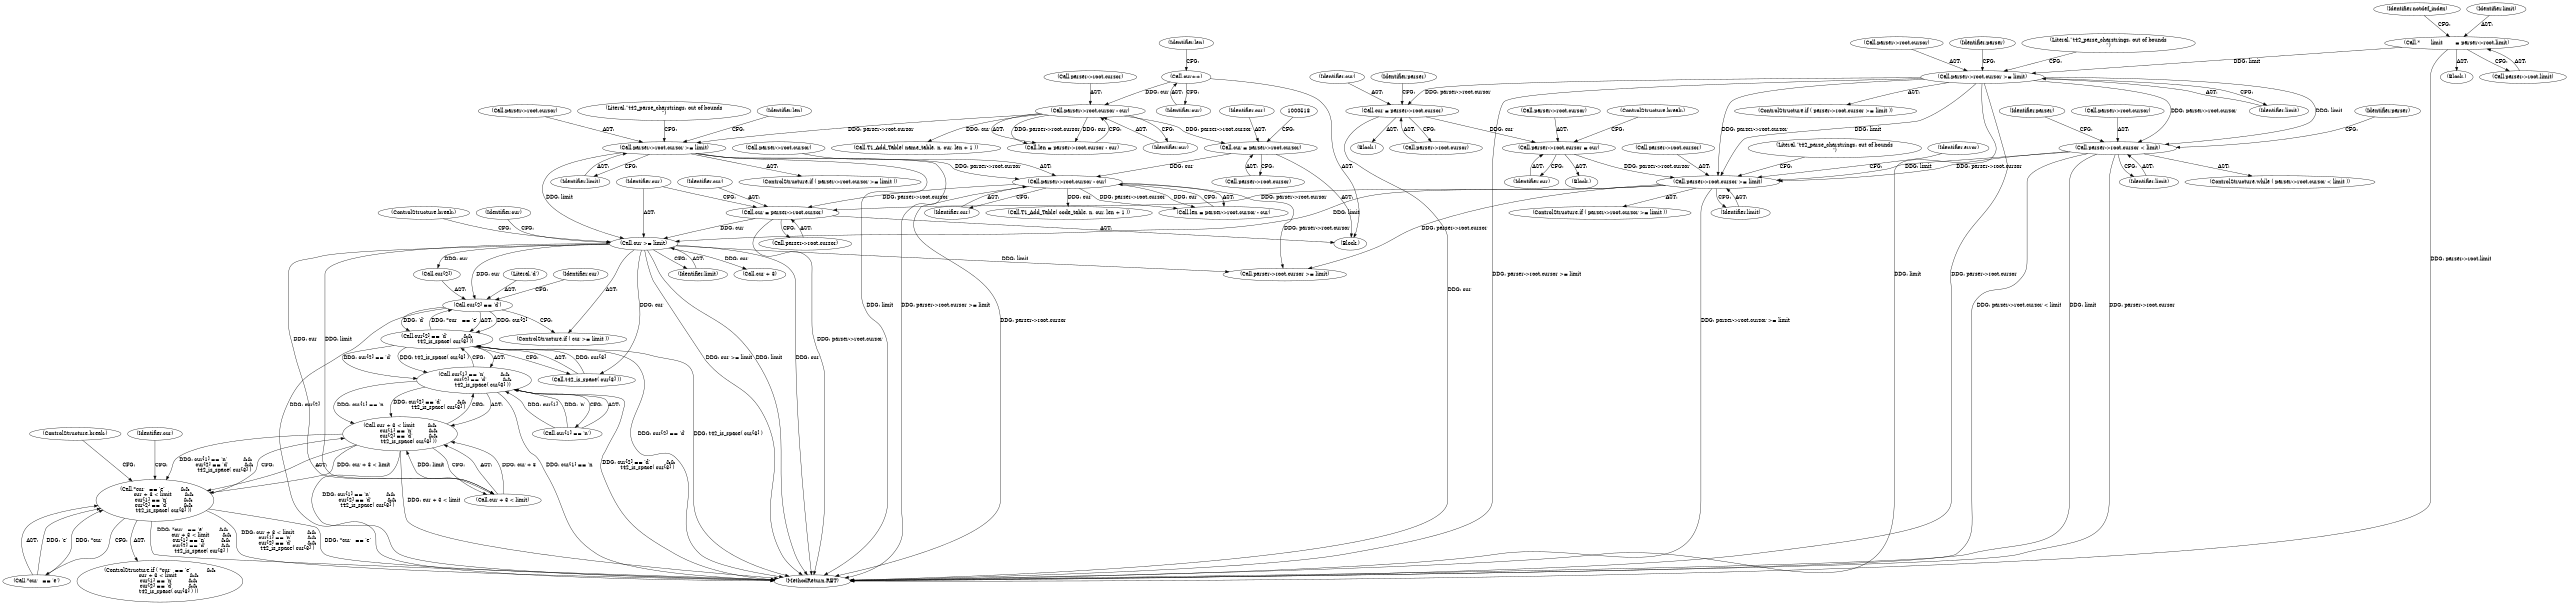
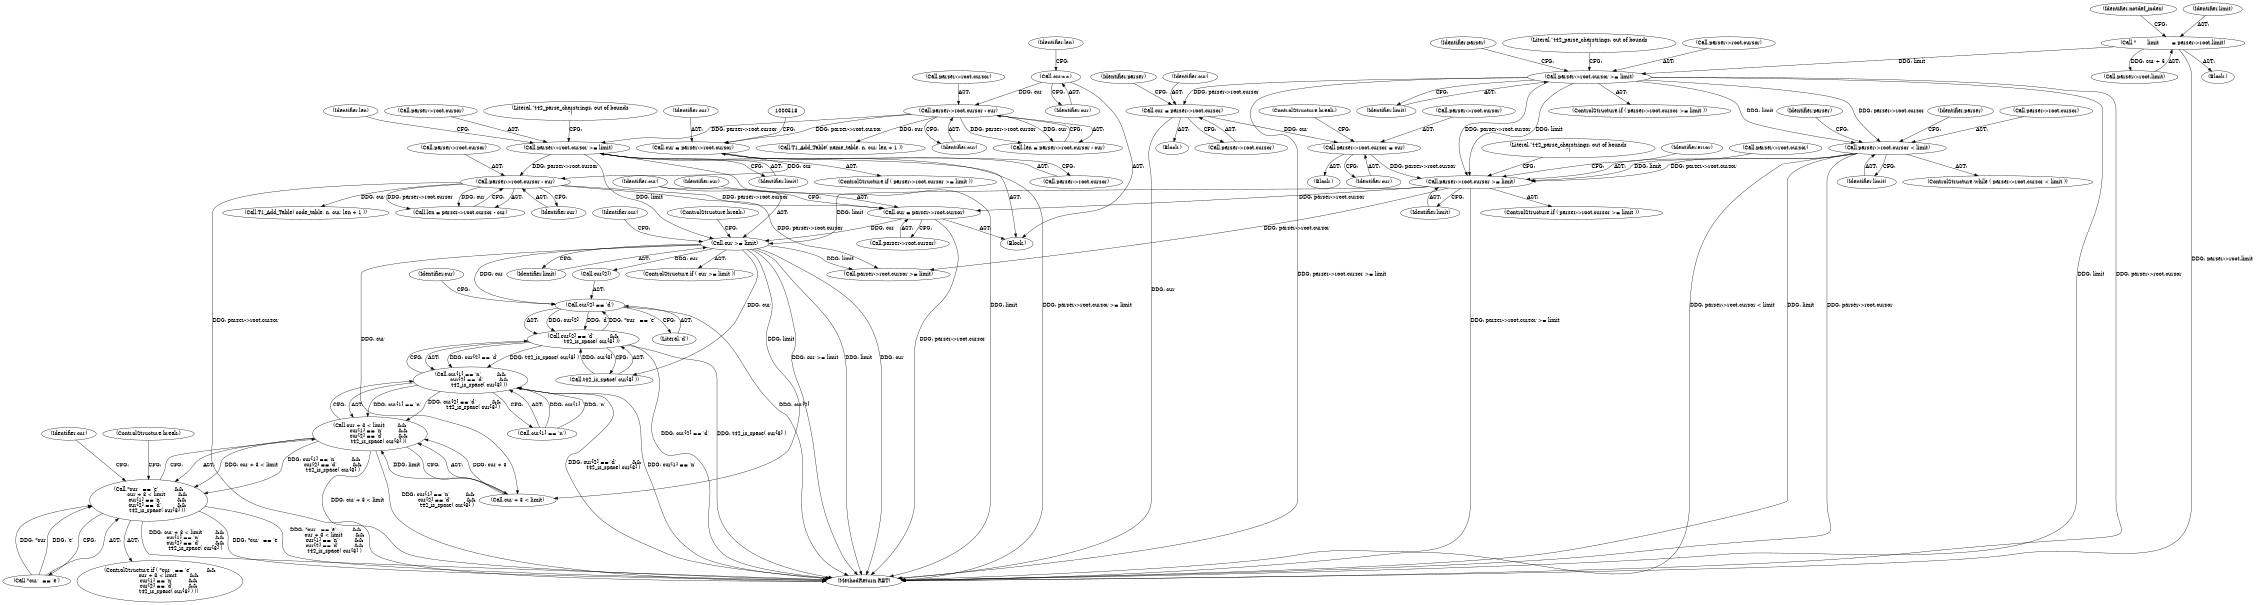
(2502, 62) -> (2148, 62)
(760, 275) -> none
(528, 318) -> (649, 314)
